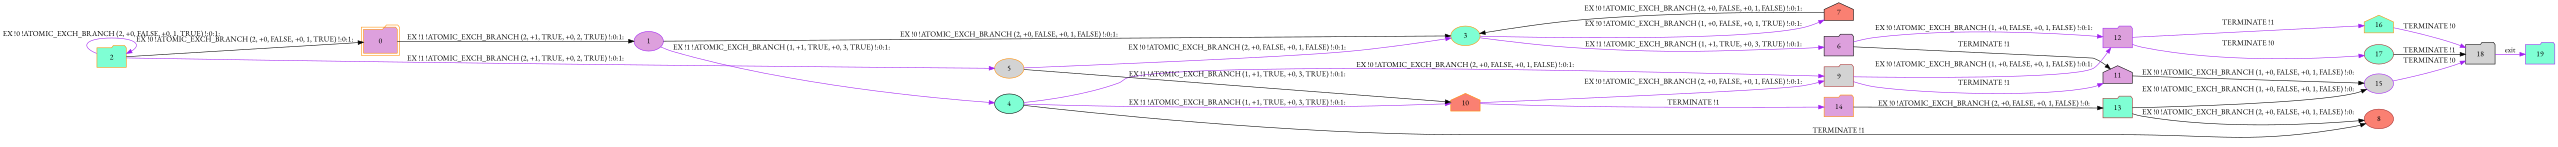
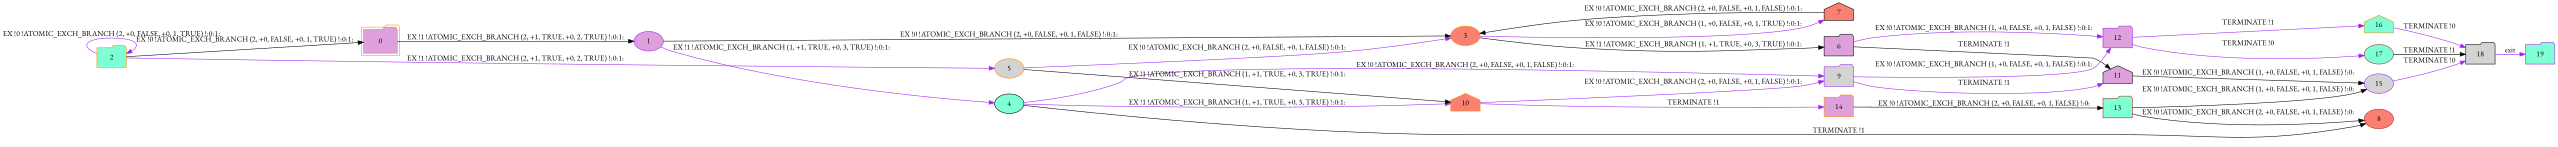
(1465, 36) -> (1465, 36)
(1649, 51) -> (1649, 51)
(1839, 77) -> (1839, 77)
